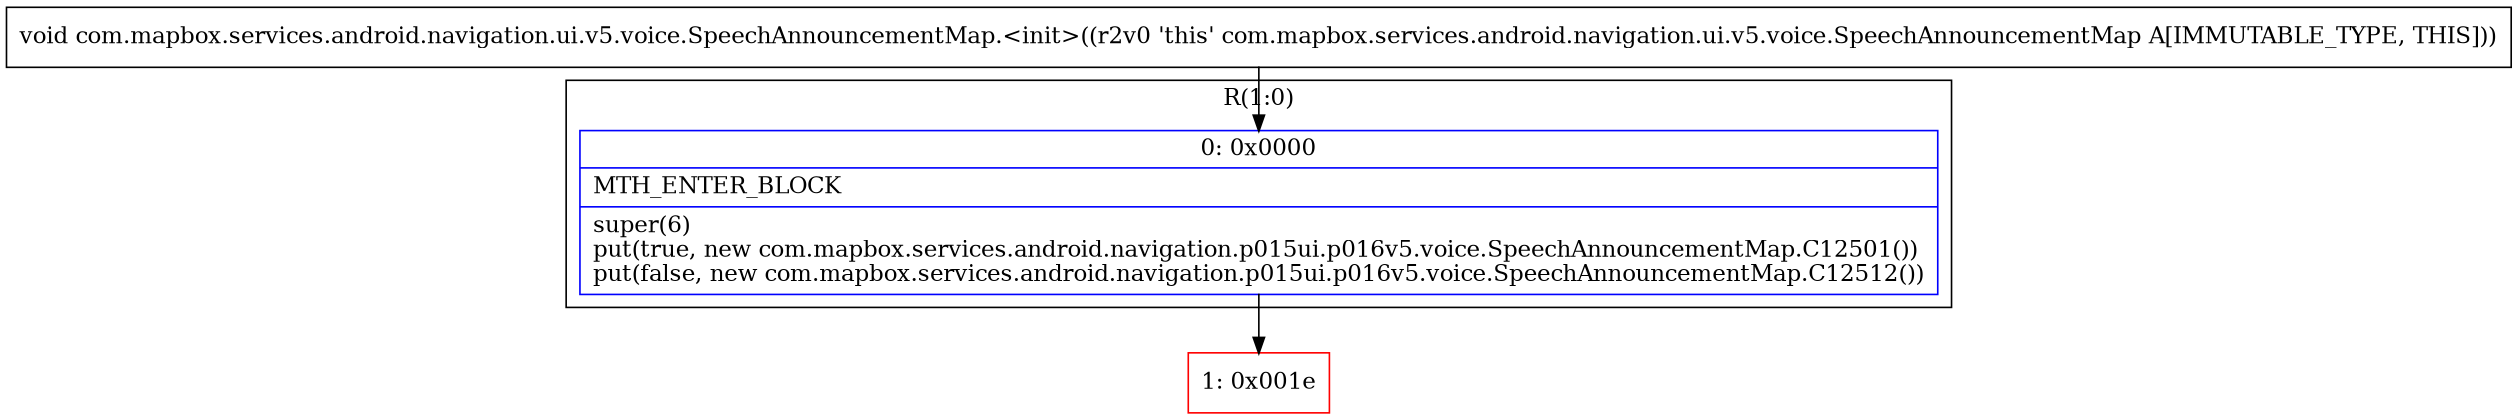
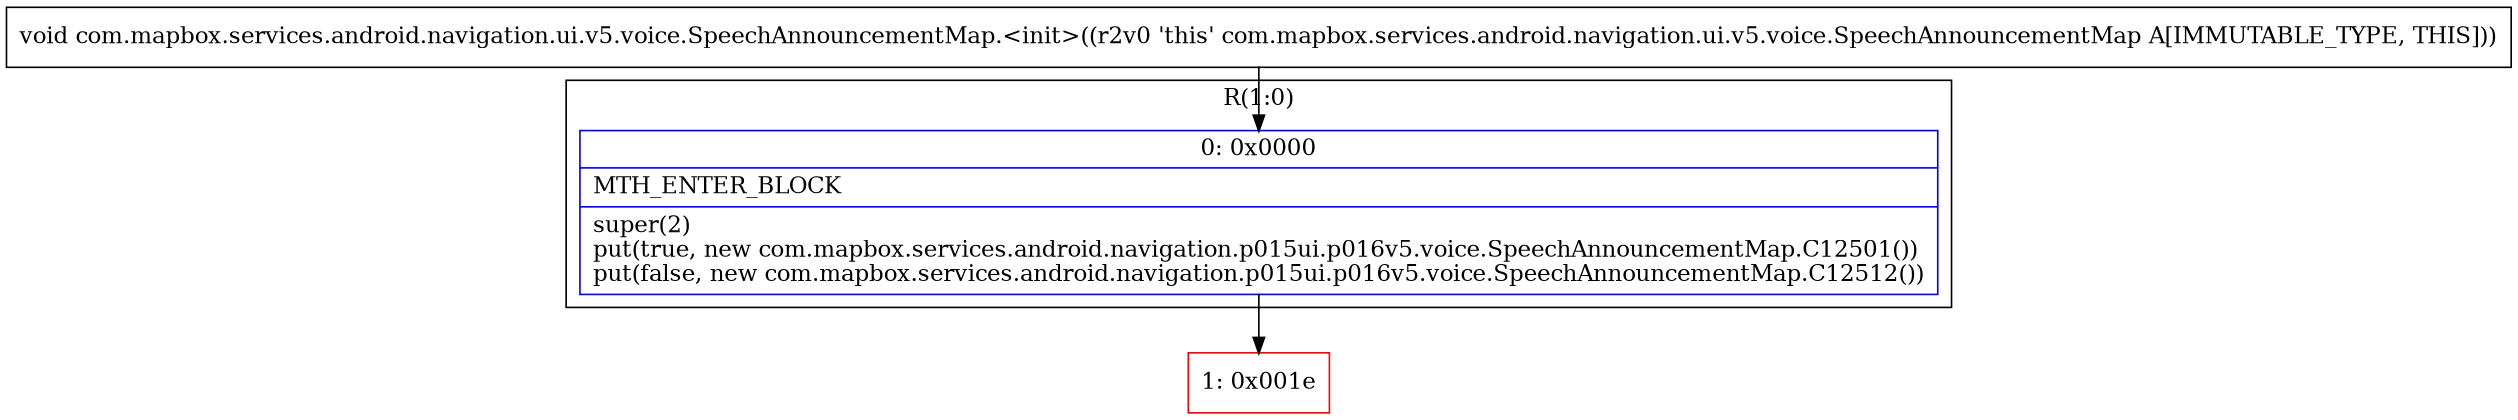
(642, 225) -> (642, 225)
